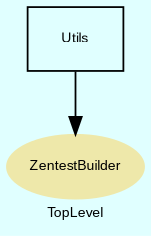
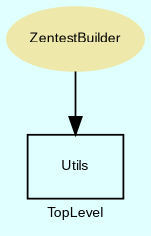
(76, 94) -> (76, 94)
